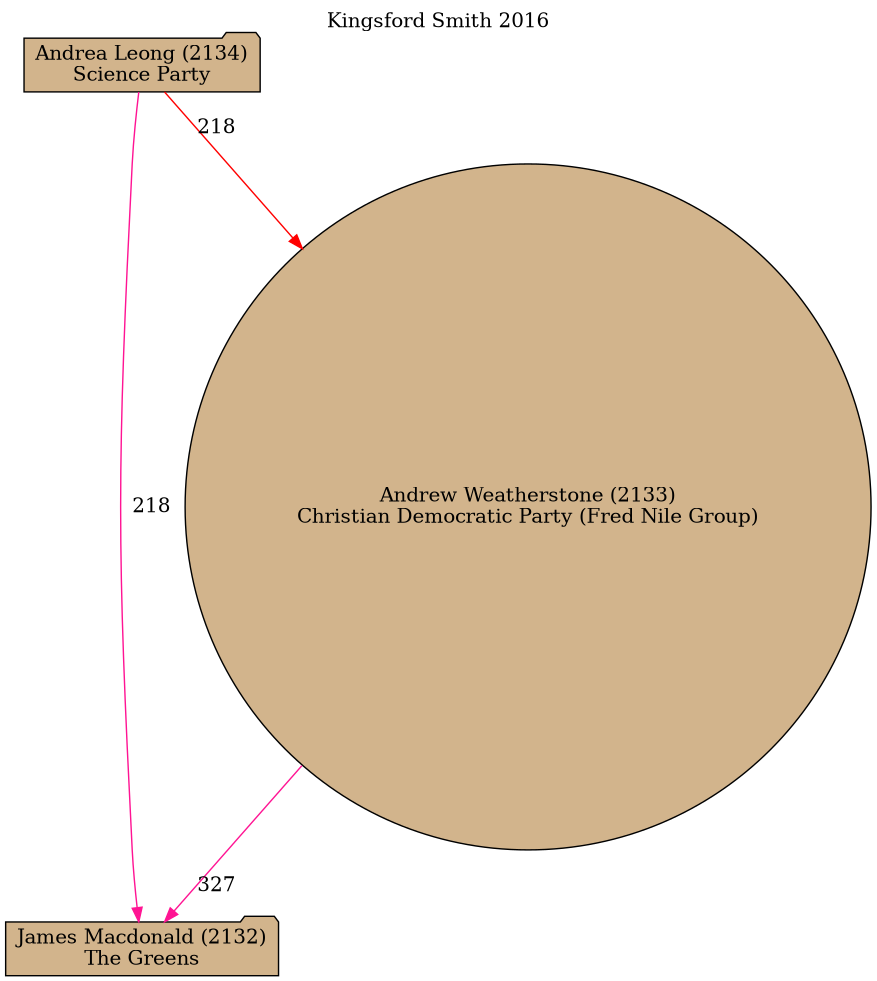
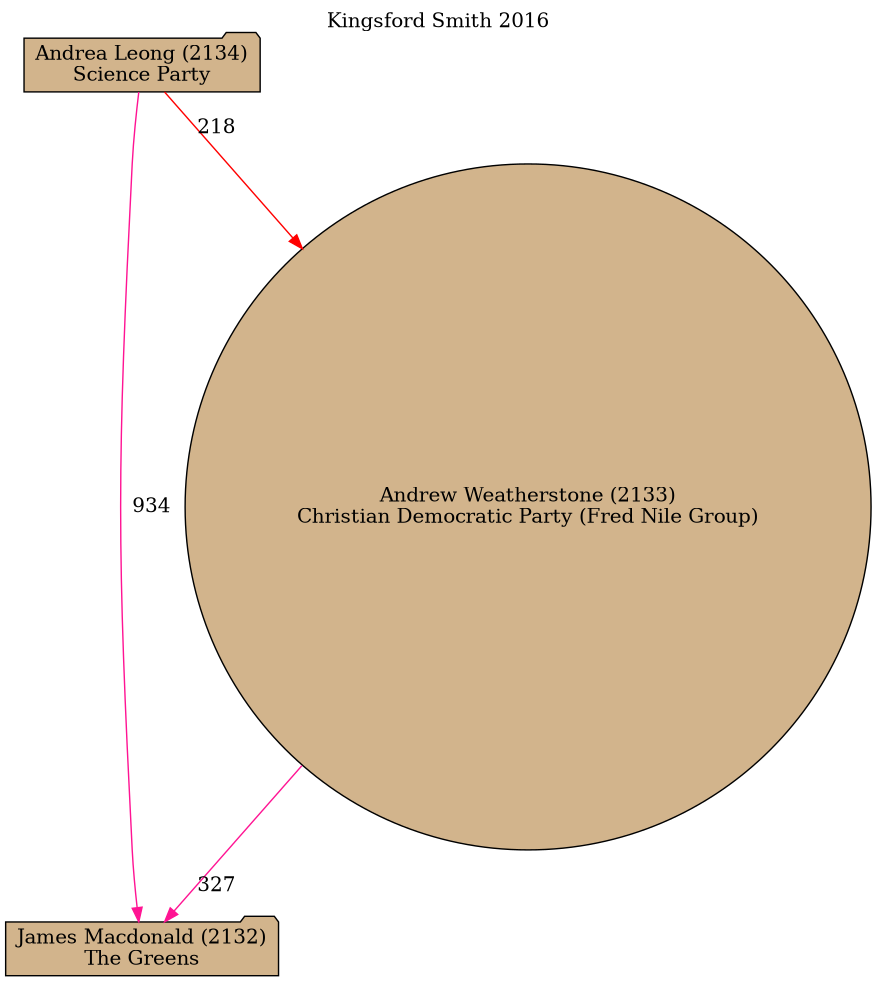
(152, 507) -> (152, 507)
